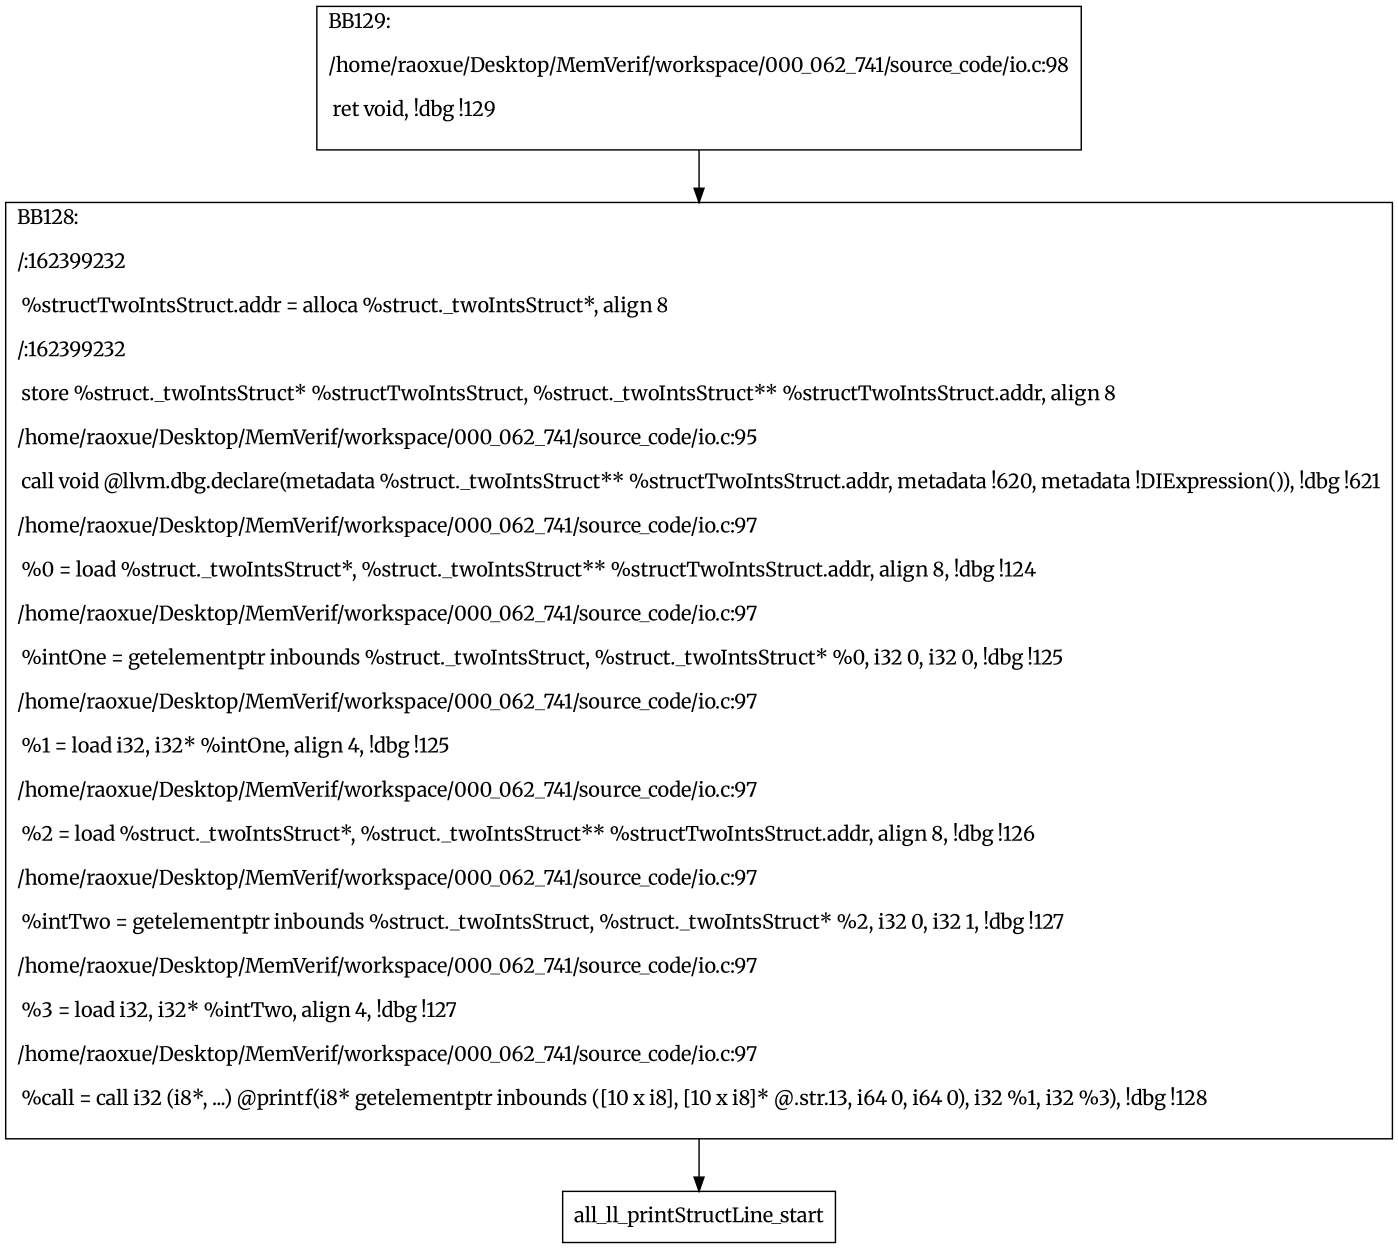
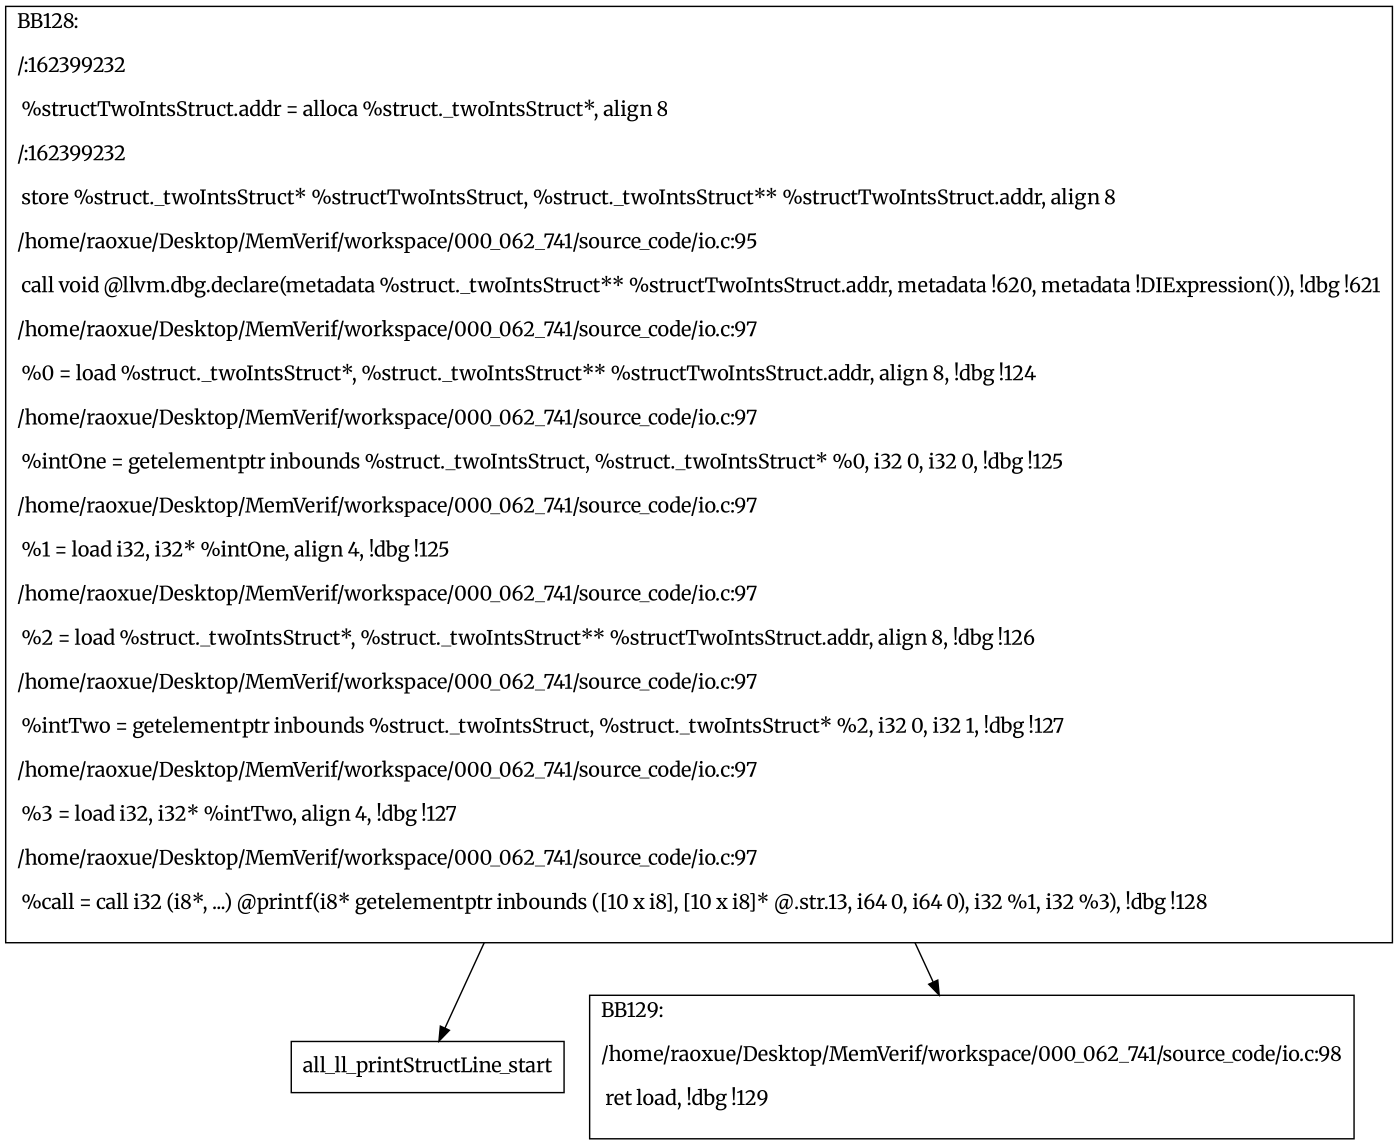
(412, 110) -> (685, 1099)
(699, 169) -> (924, 962)
